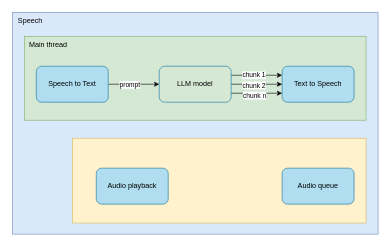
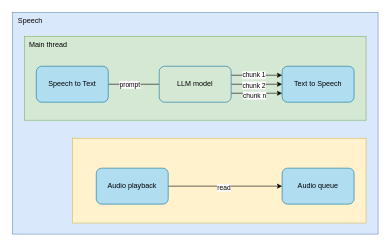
(153, 84) -> (155, 84)
none -> (223, 186)
